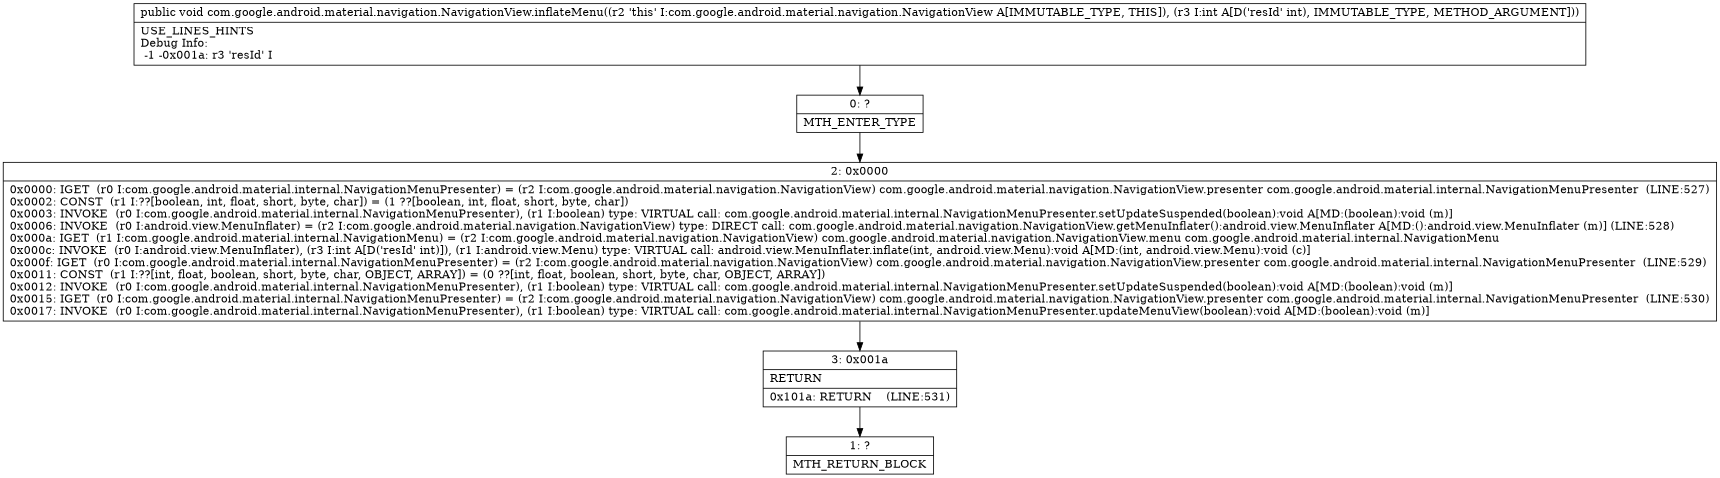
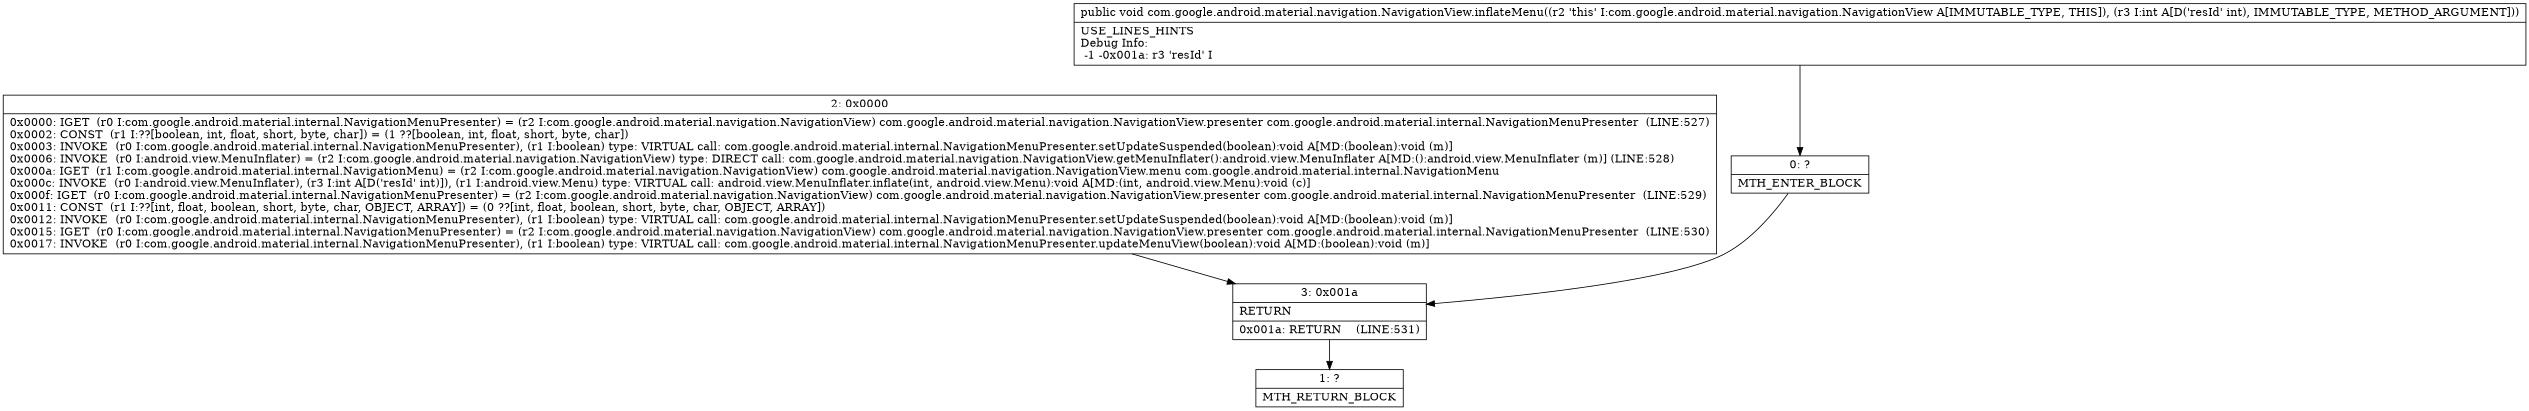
(860, 123) -> (1800, 183)
(860, 143) -> (1625, 281)
(860, 397) -> (1330, 330)
